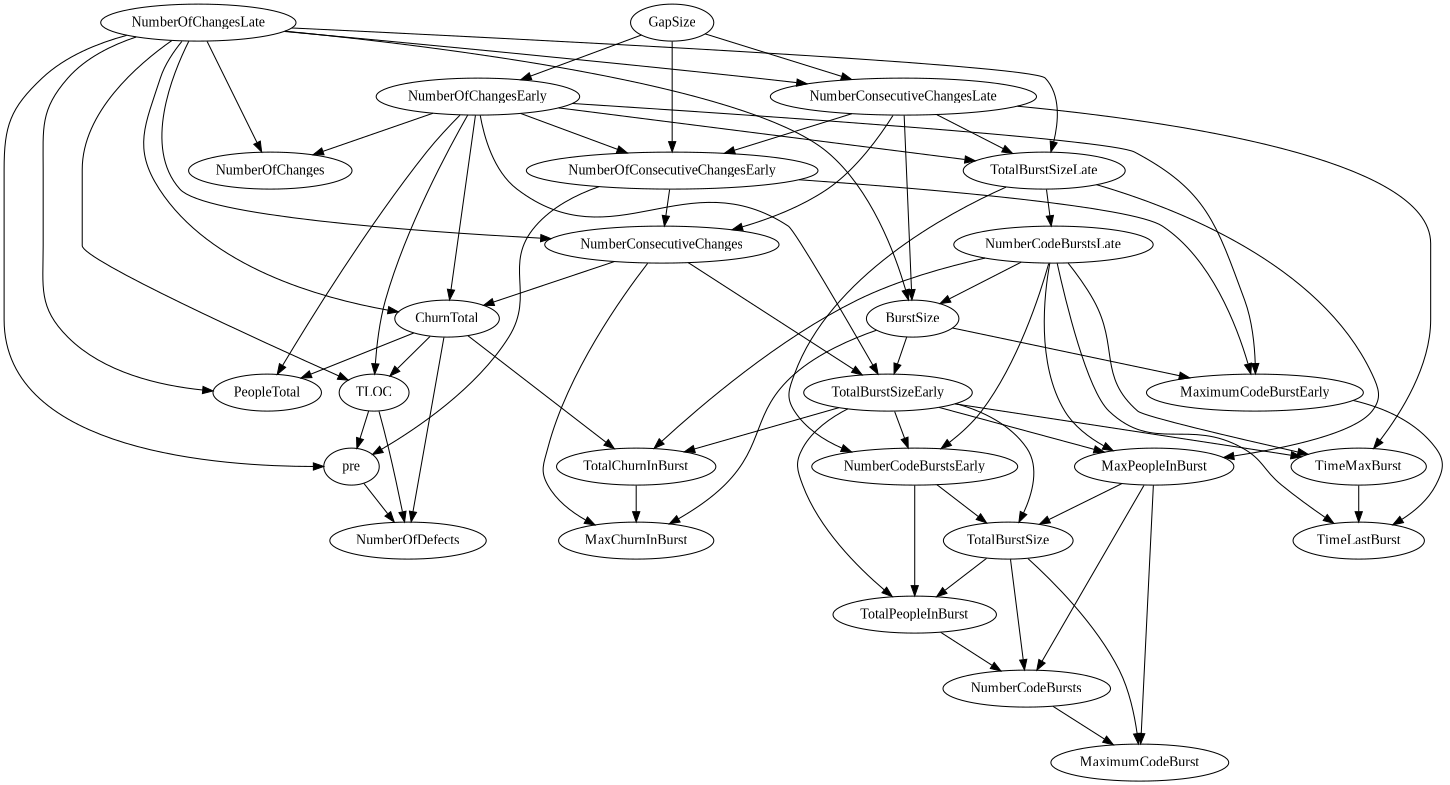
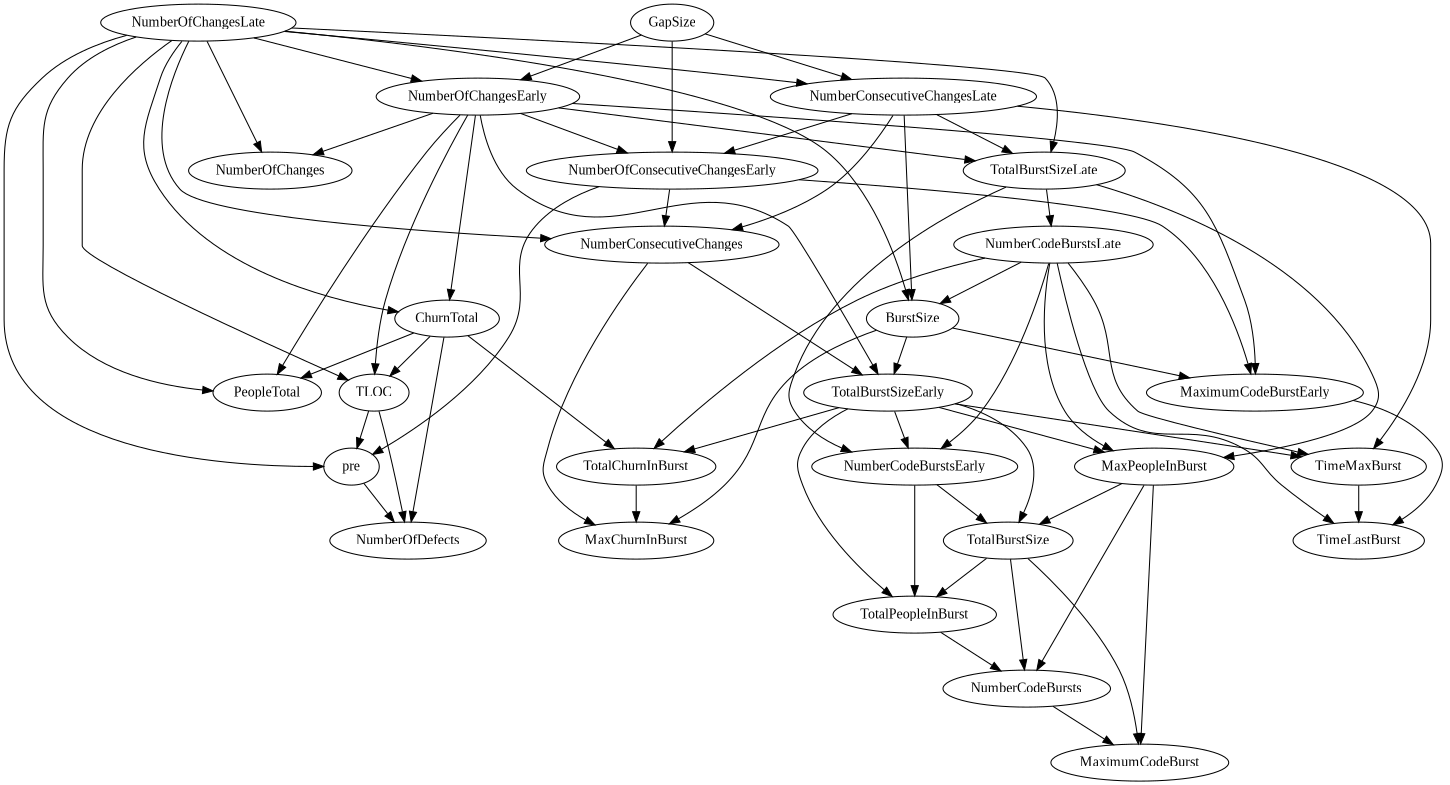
none -> (333, 58)
(554, 282) -> none
